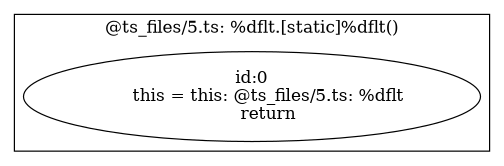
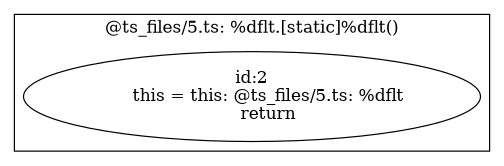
(252, 97) -> (252, 97)
